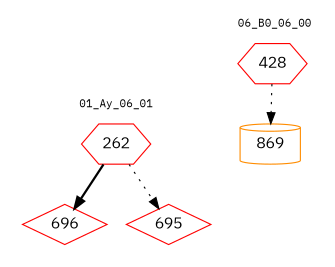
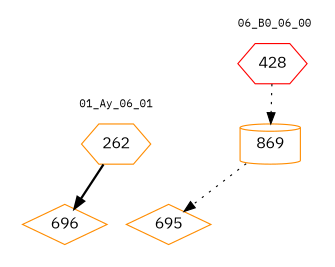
(116, 144) -> (116, 144)
(141, 182) -> (213, 189)
(65, 224) -> (65, 224)
(169, 224) -> (169, 224)
